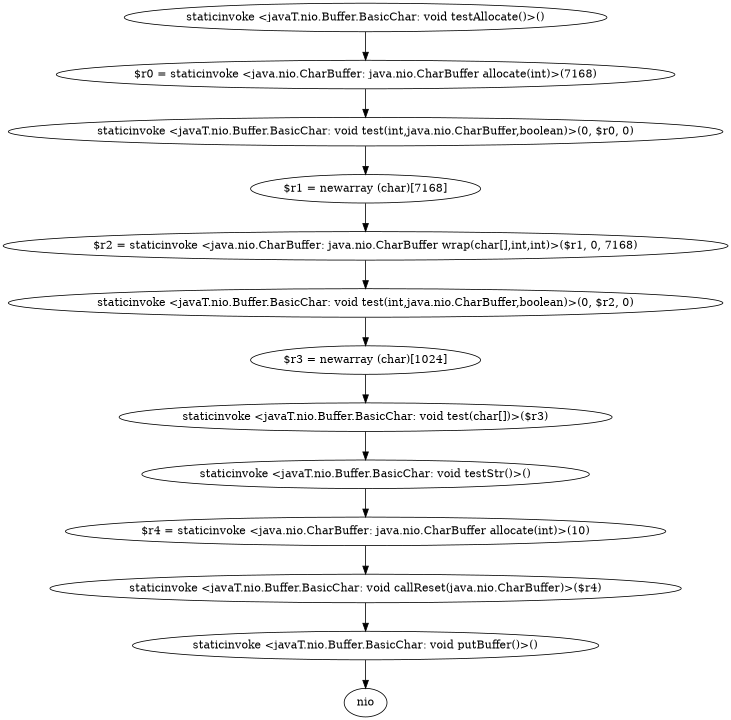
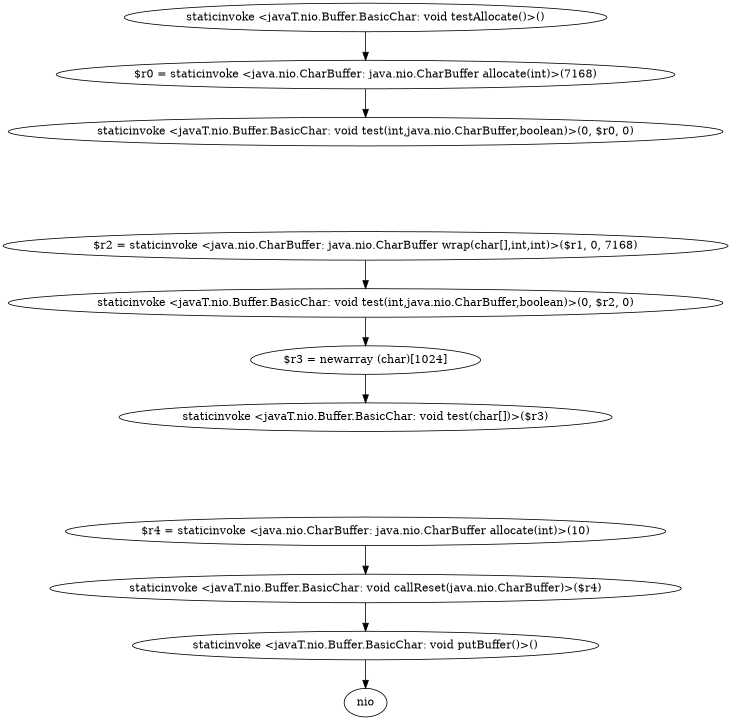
(366, 189) -> none
(366, 474) -> none
